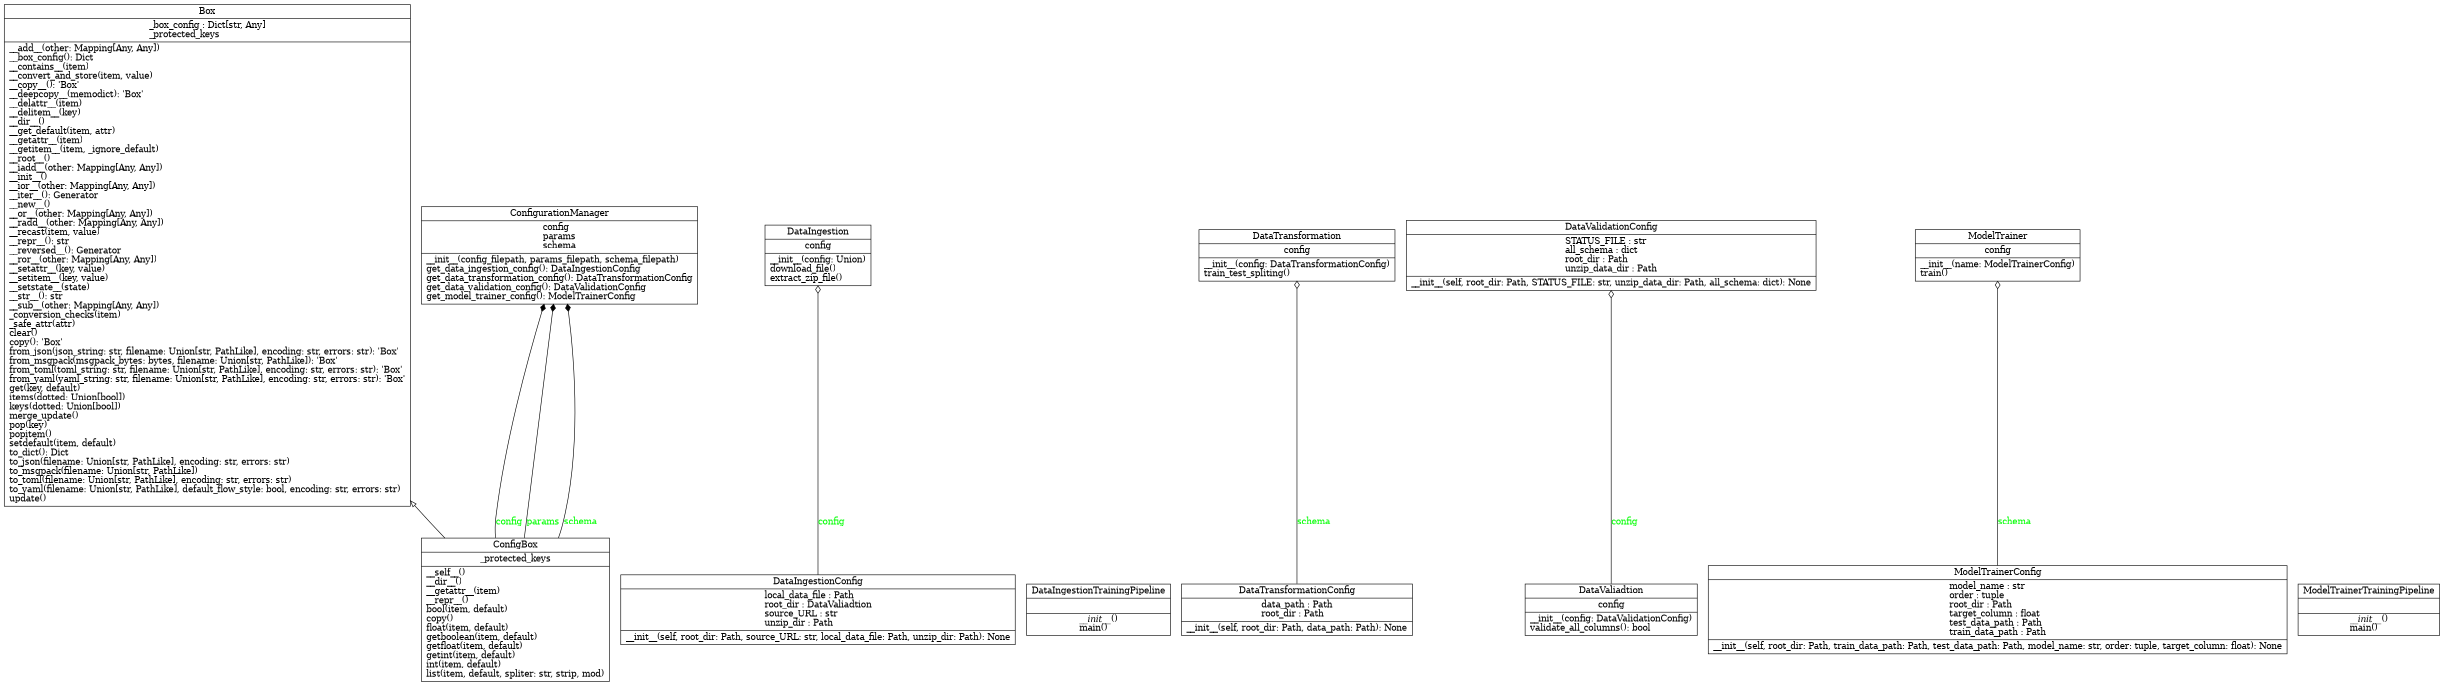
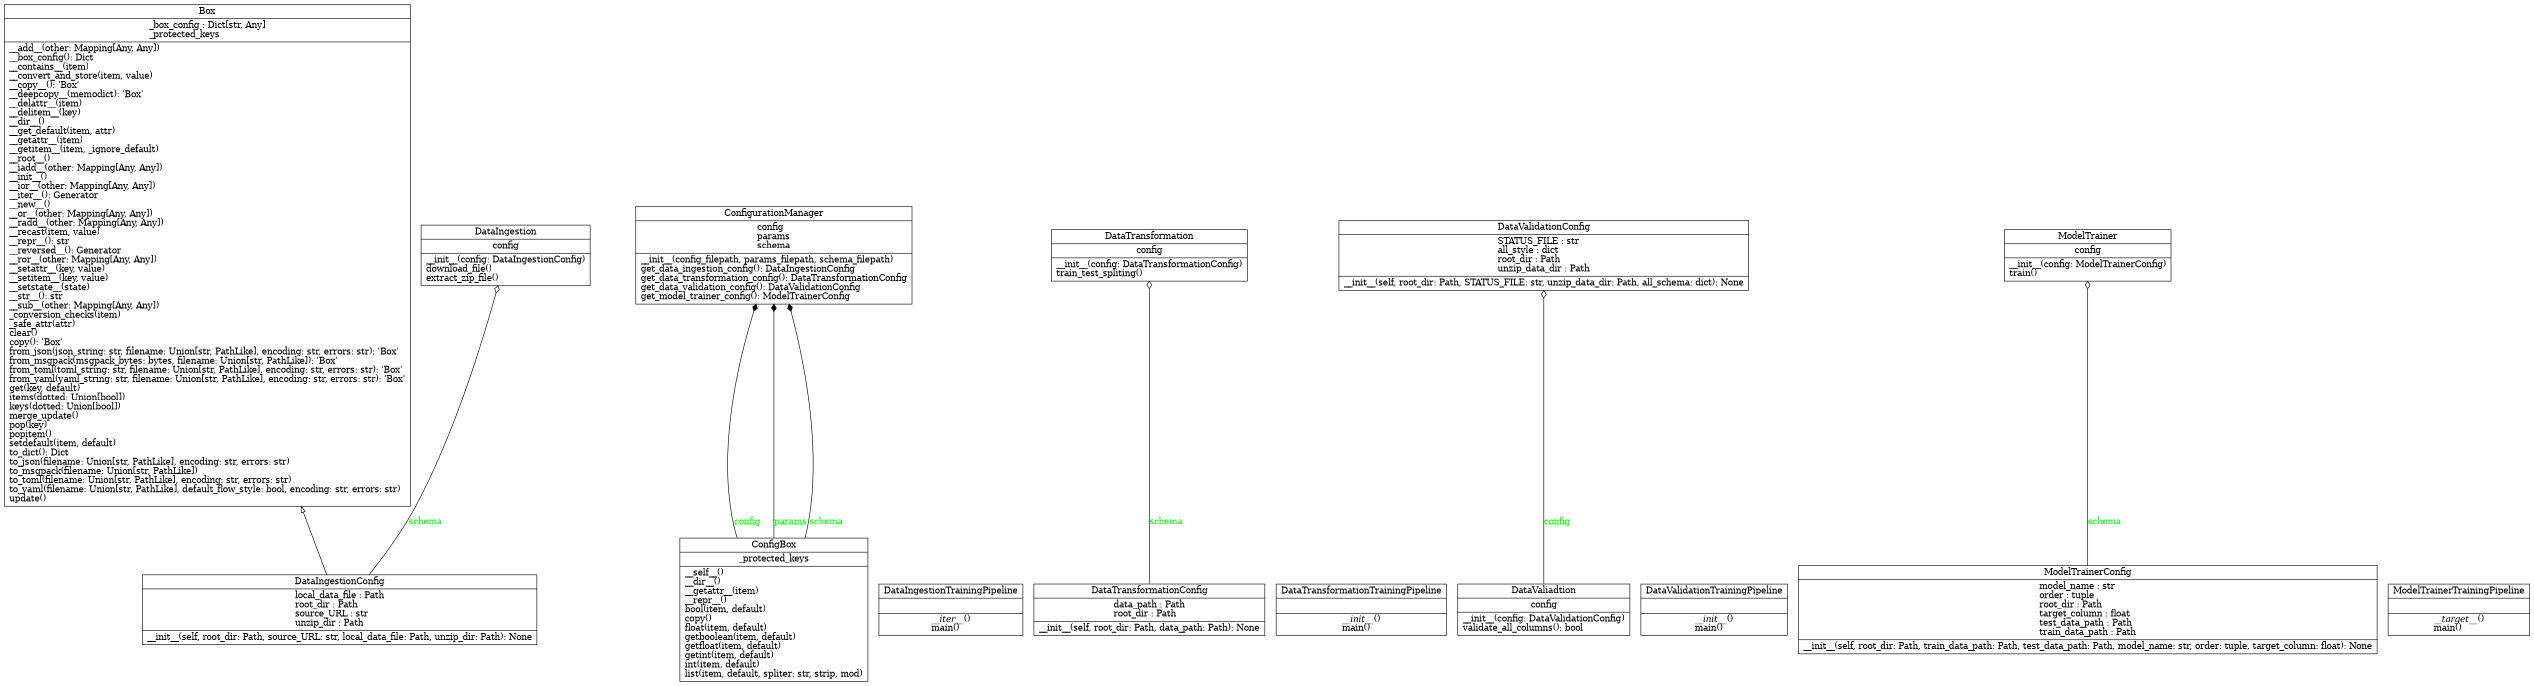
(1601, 251) -> (1528, 251)
(818, 260) -> (506, 260)
(1998, 265) -> (2088, 265)
(430, 522) -> (315, 544)
(831, 522) -> (426, 522)
(818, 605) -> (326, 605)
none -> (1361, 610)
none -> (1714, 610)
(1095, 619) -> (948, 619)
(2365, 619) -> (2456, 619)
